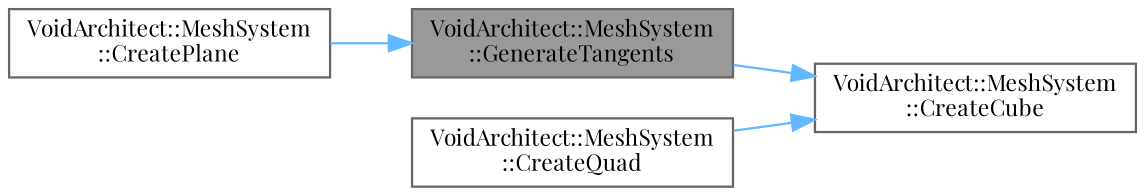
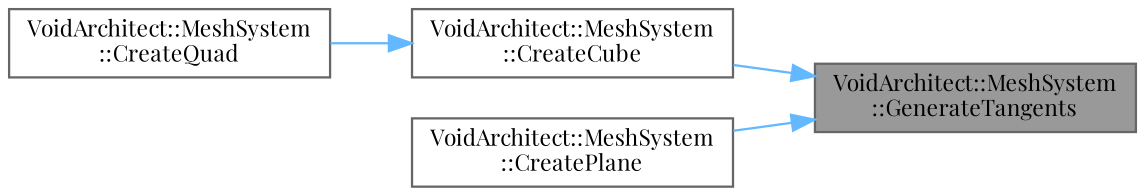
(763, 69) -> (763, 69)
